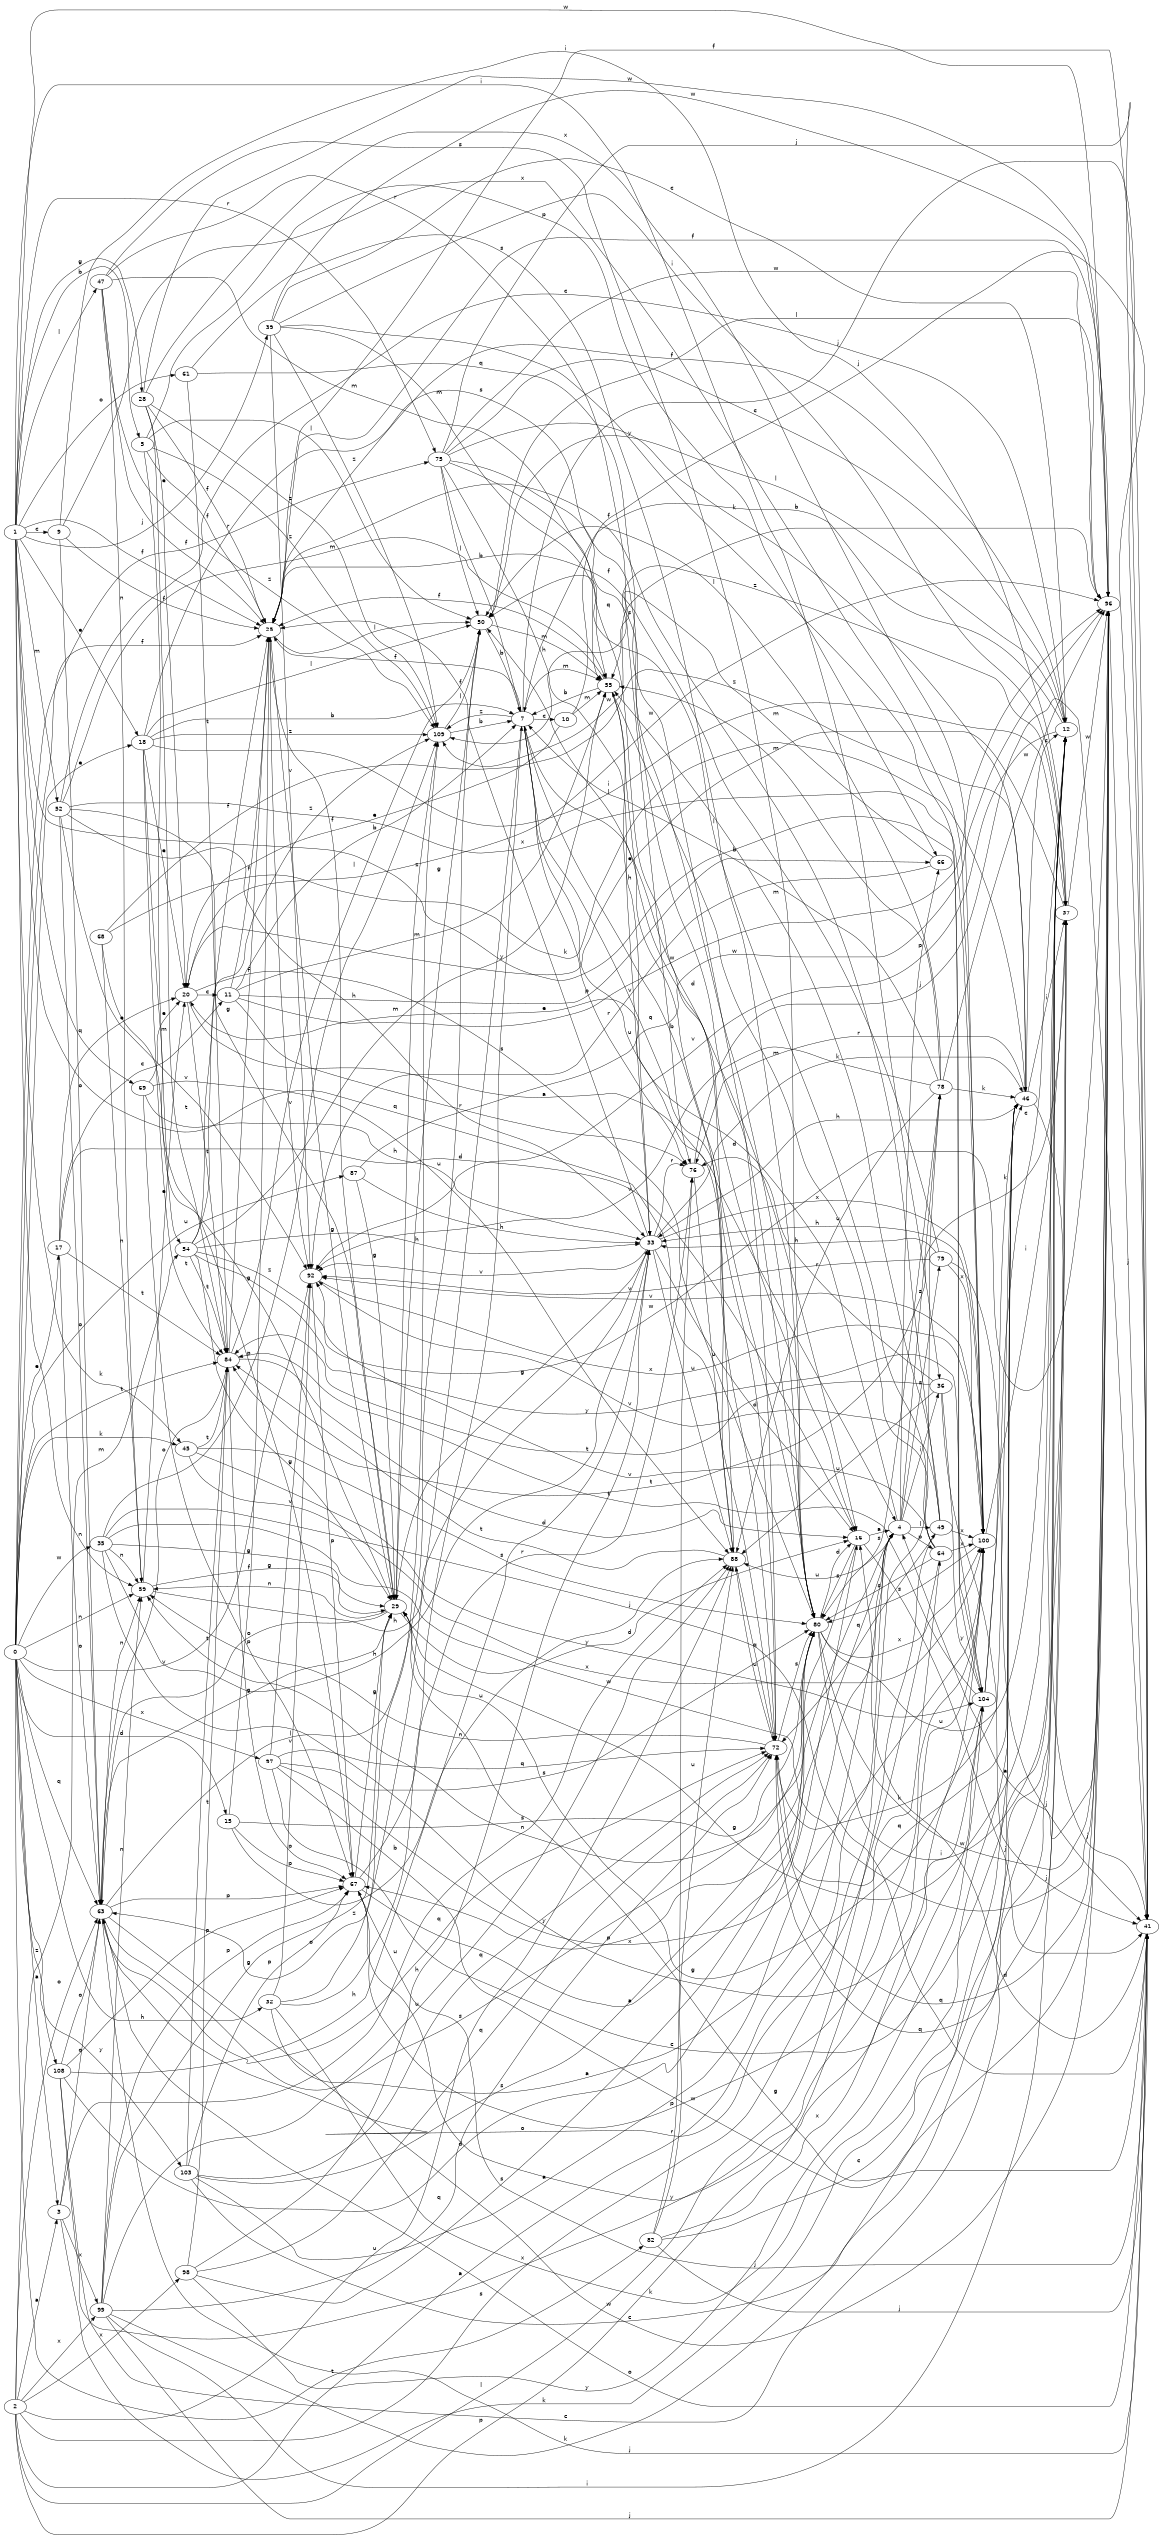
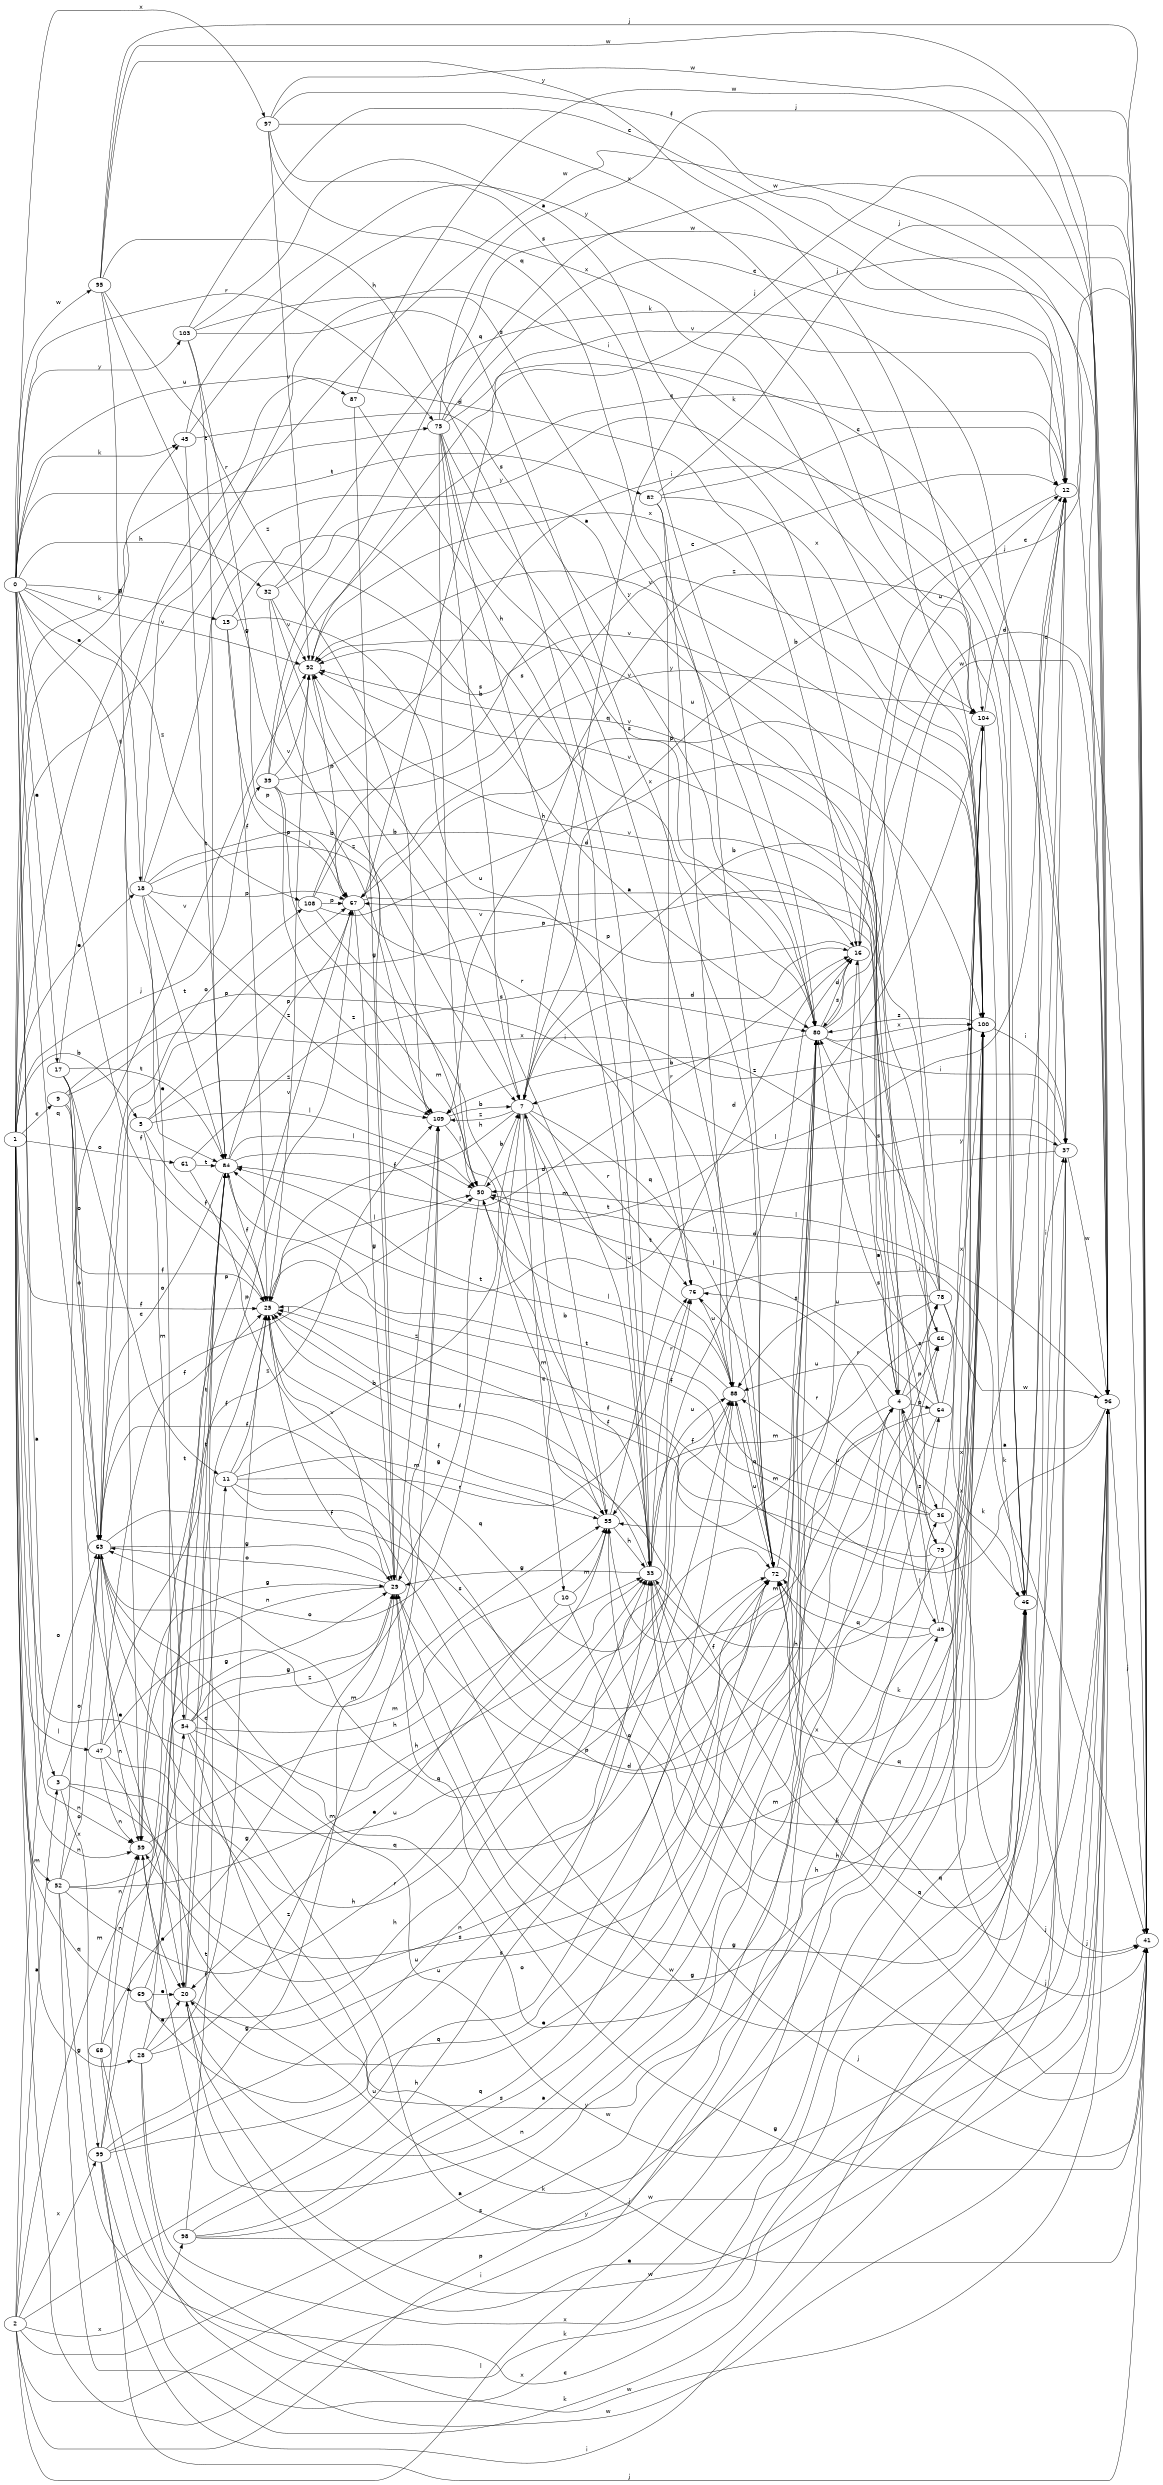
(333, 1229) -> (332, 1412)
(101, 1544) -> (100, 285)
(84, 1994) -> (115, 1191)
(672, 2044) -> (672, 115)
